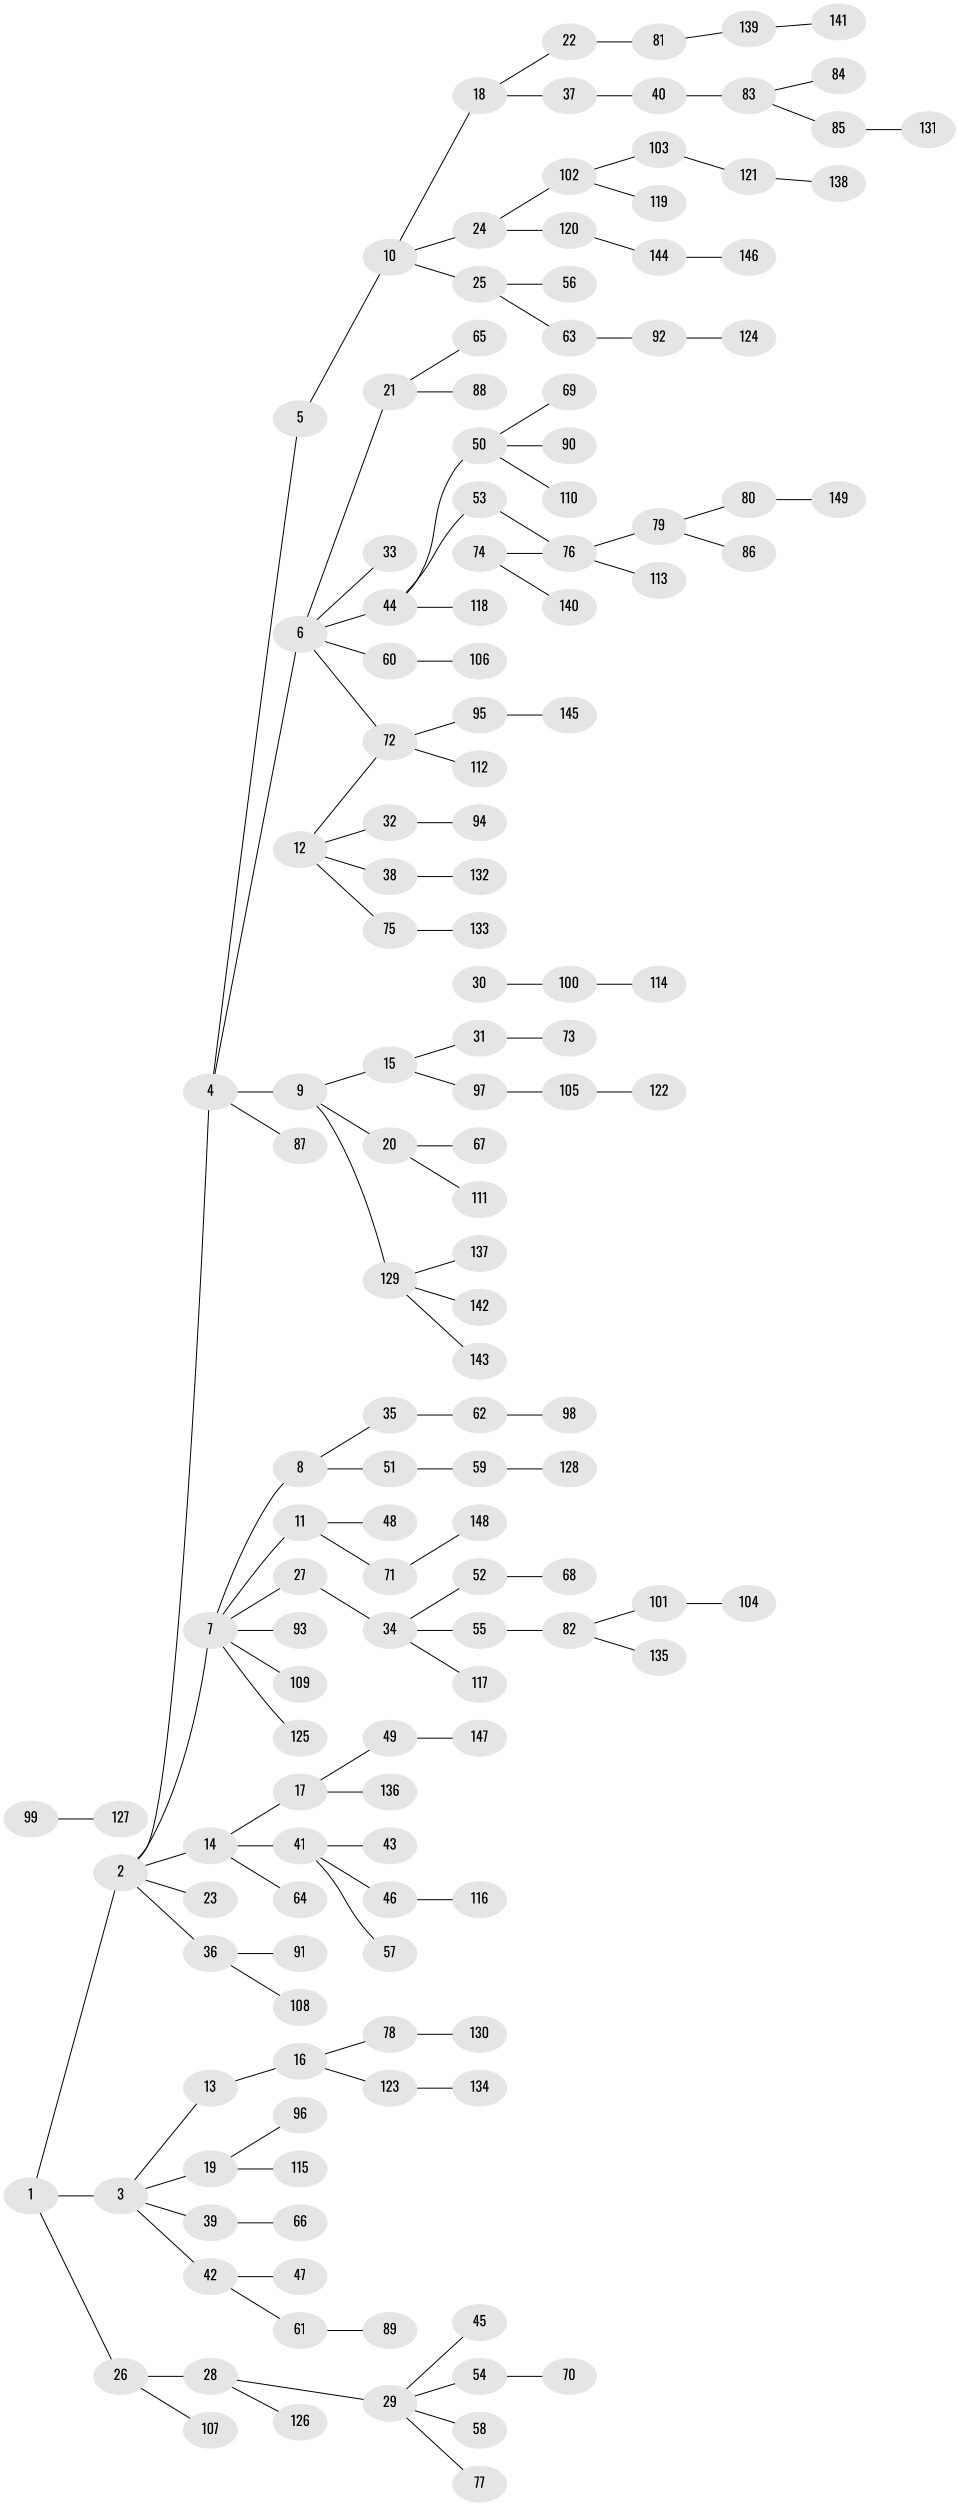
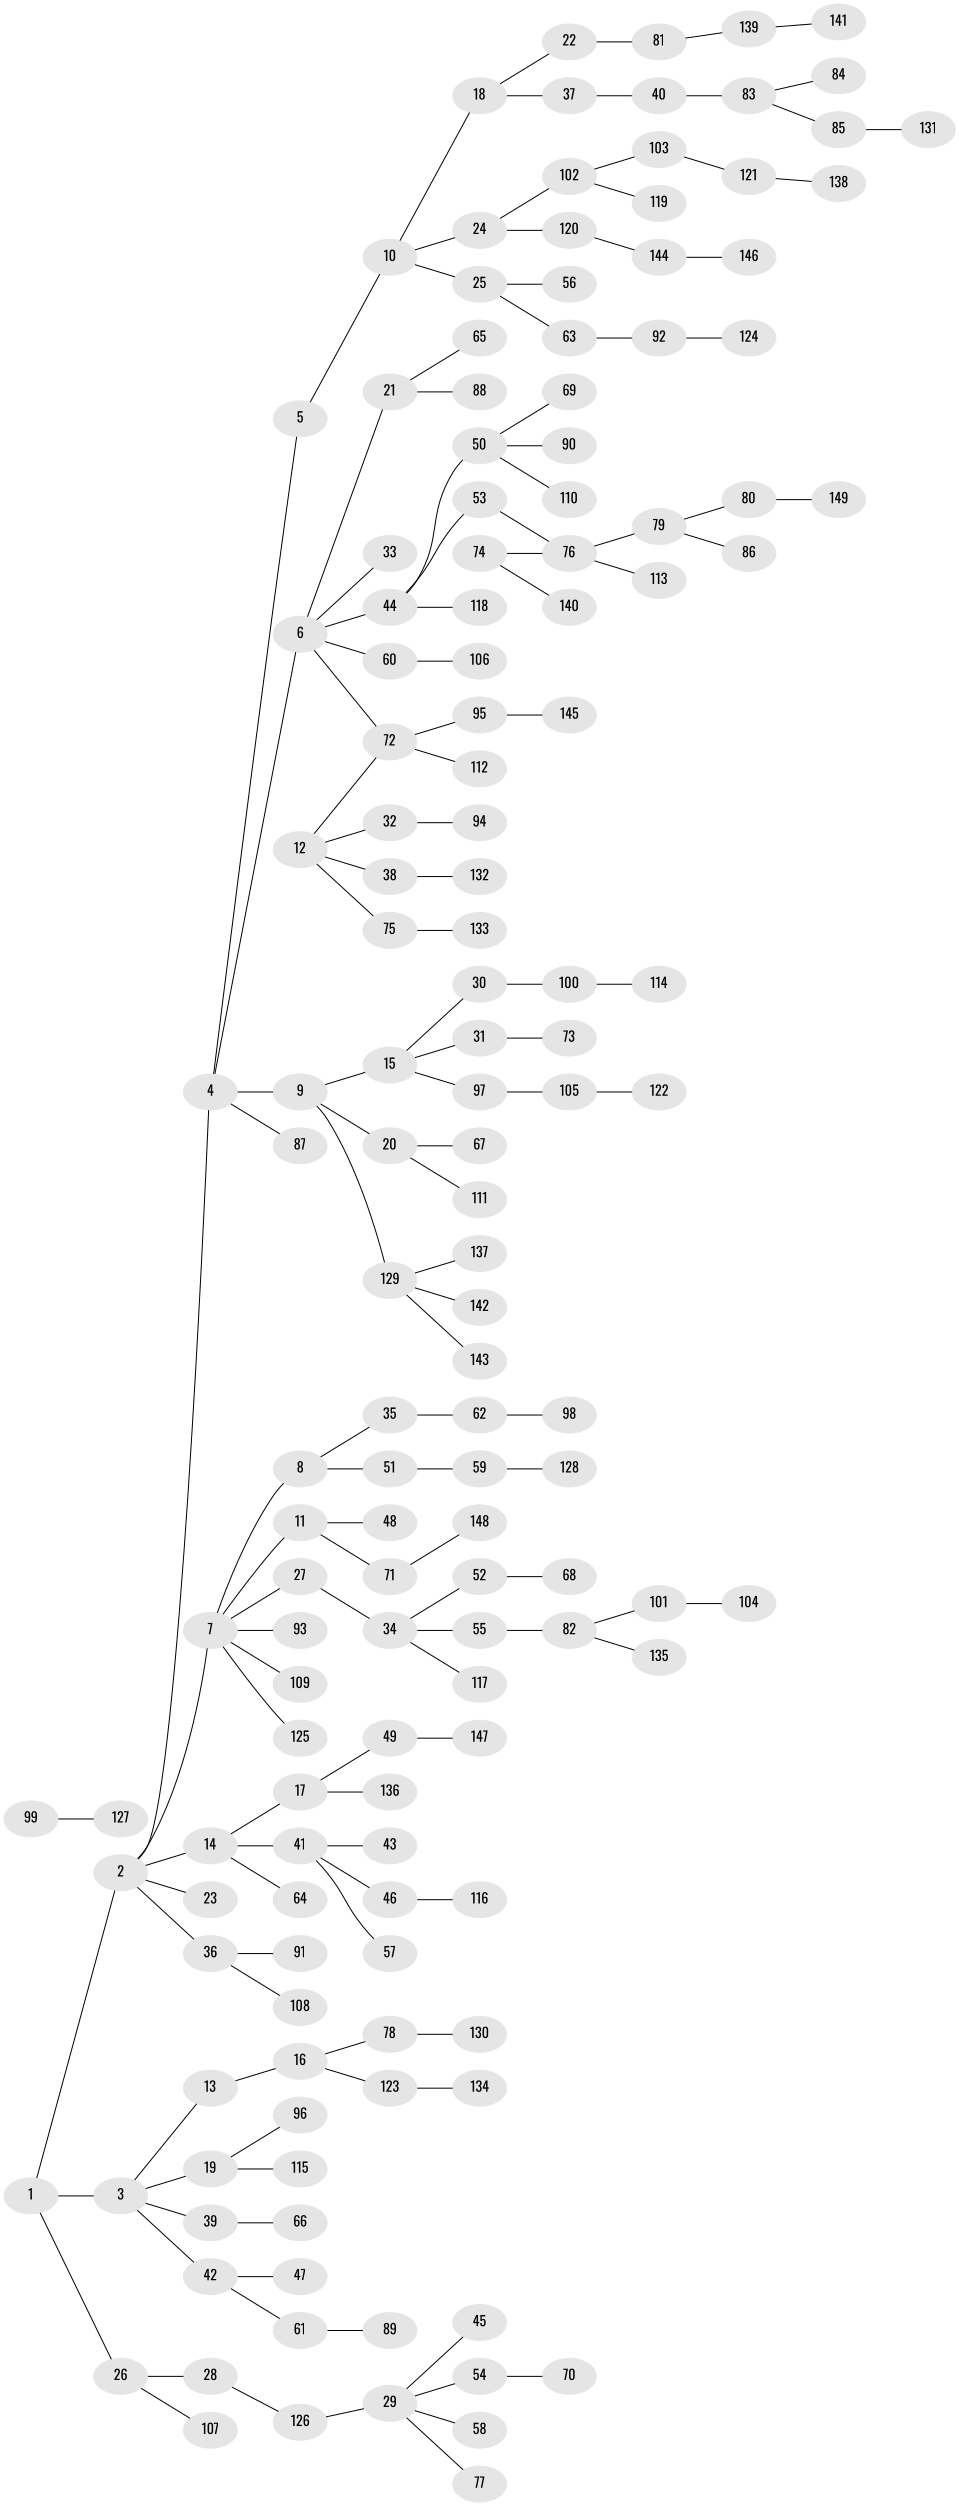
none -> (435, 1025)
(300, 2390) -> (345, 2413)
